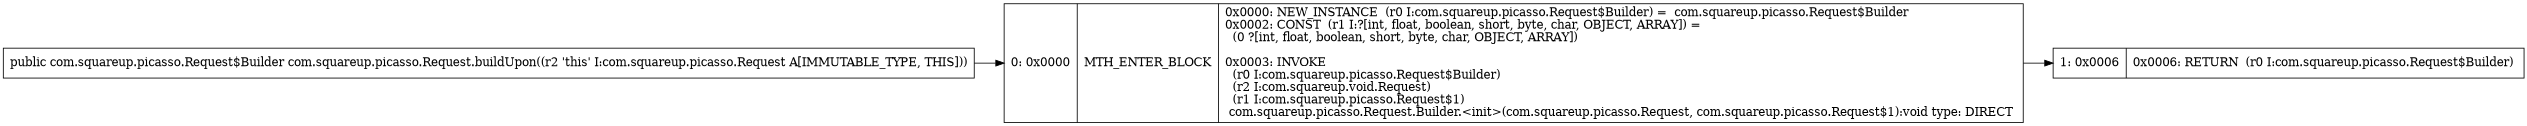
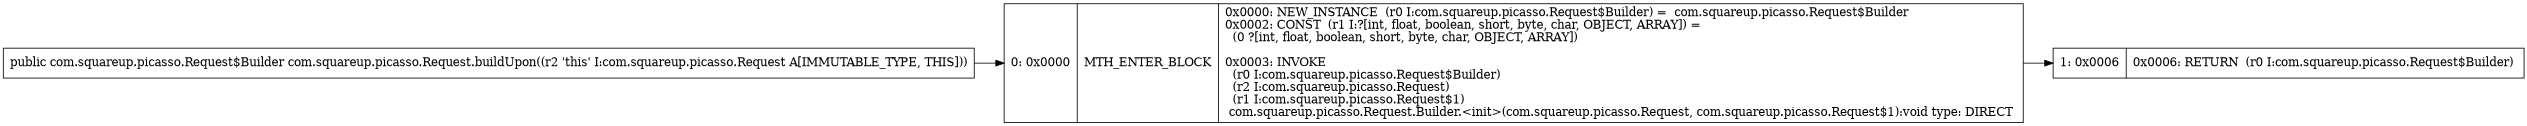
(1328, 88) -> (1338, 88)
